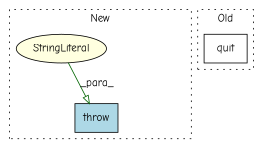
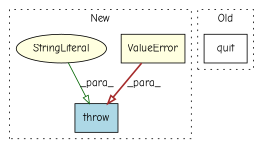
none -> (153, 49)
